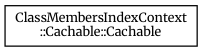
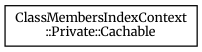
(101, 26) -> (101, 26)
